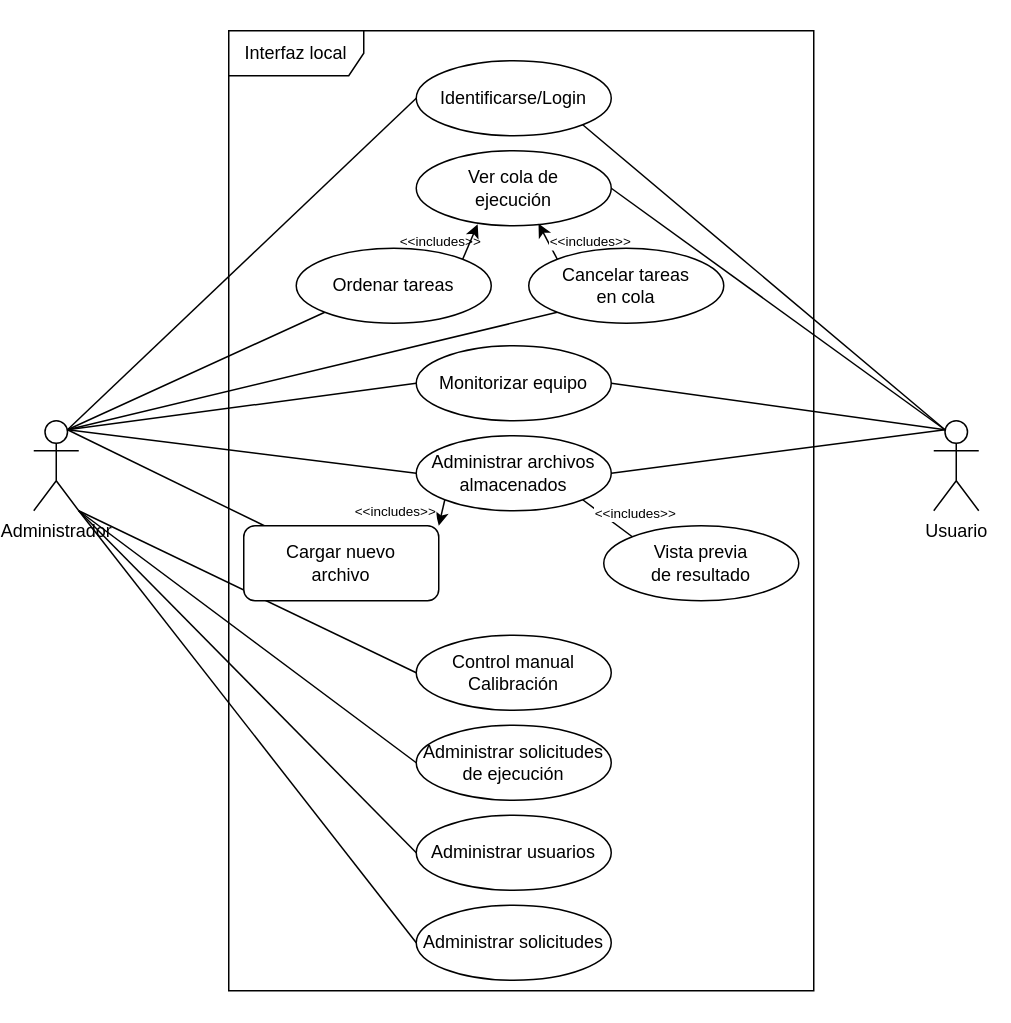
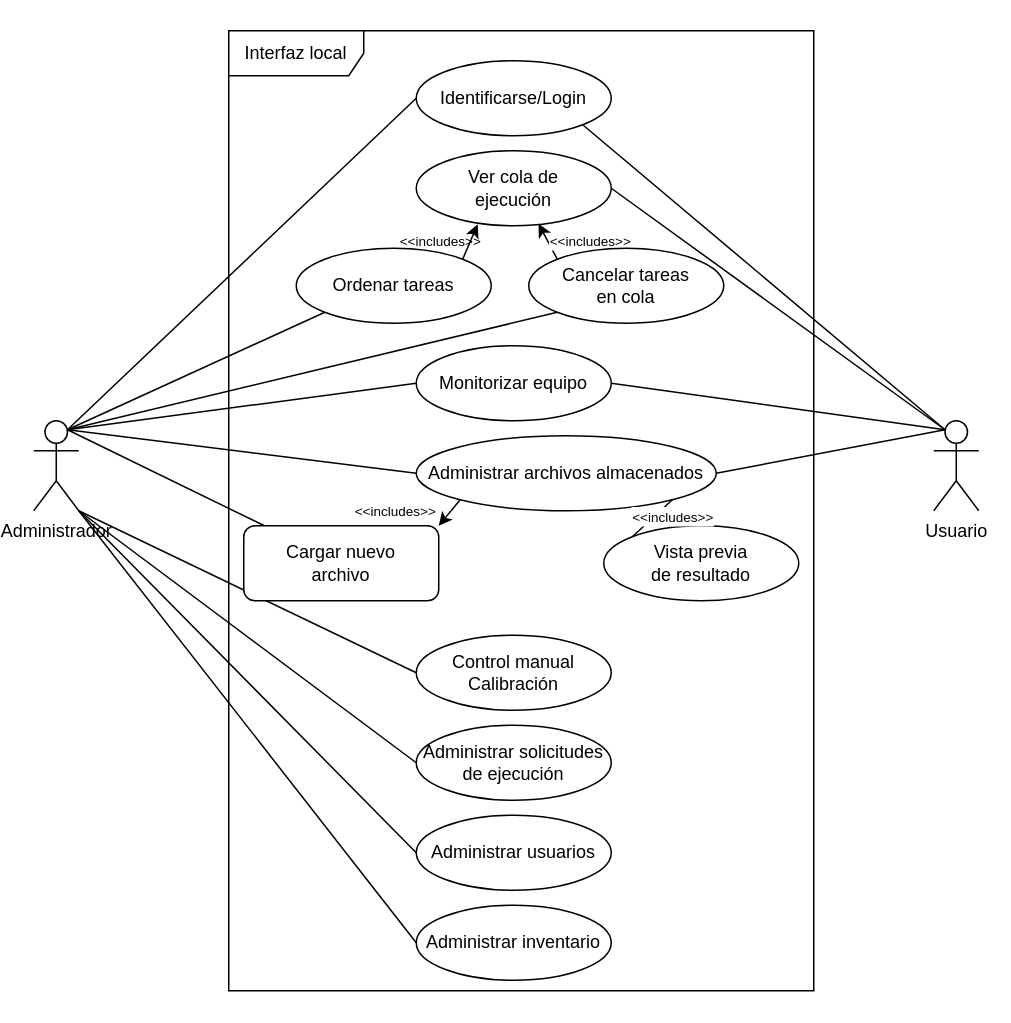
(514, 473) -> (566, 473)
(514, 943) -> (514, 943)
